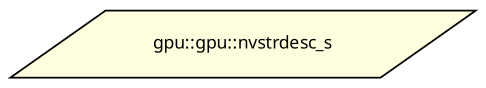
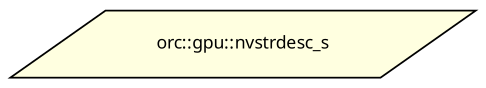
(243, 44) -> (243, 44)
